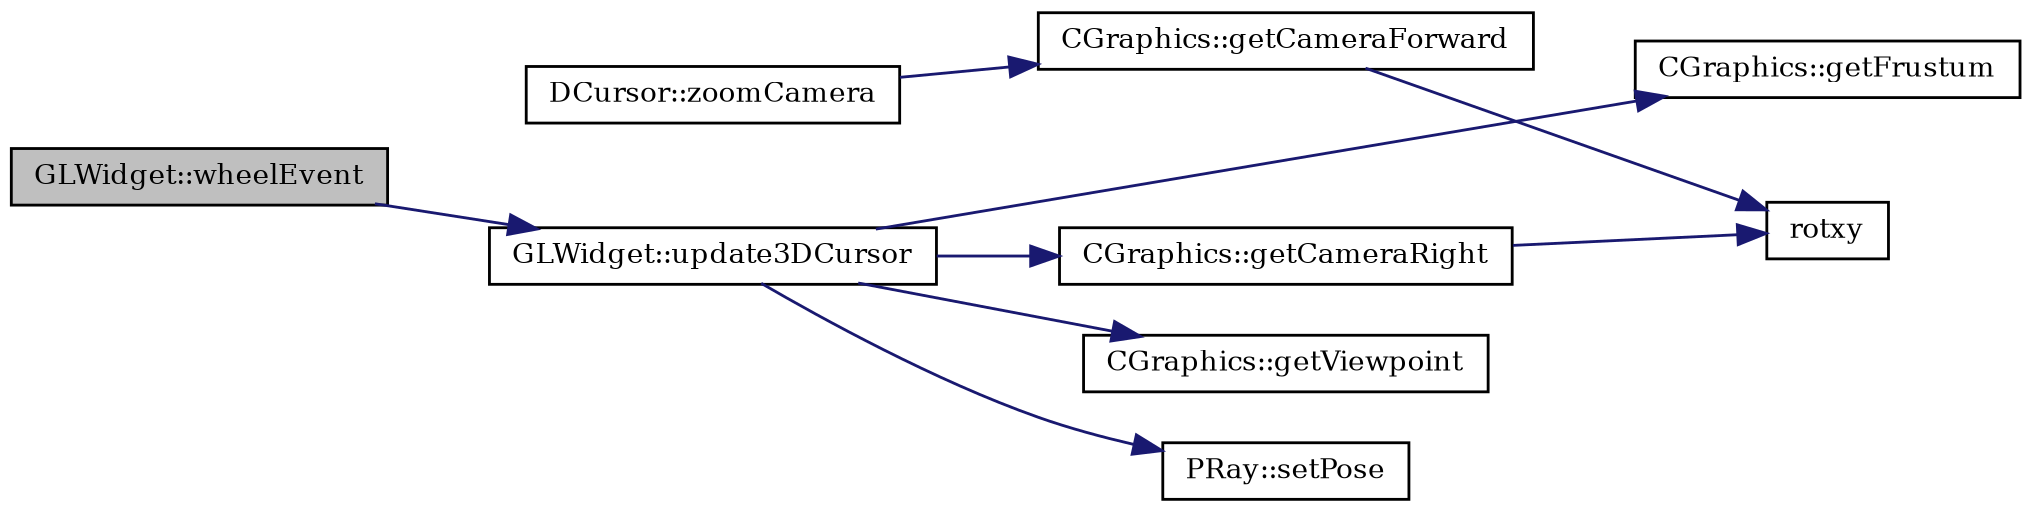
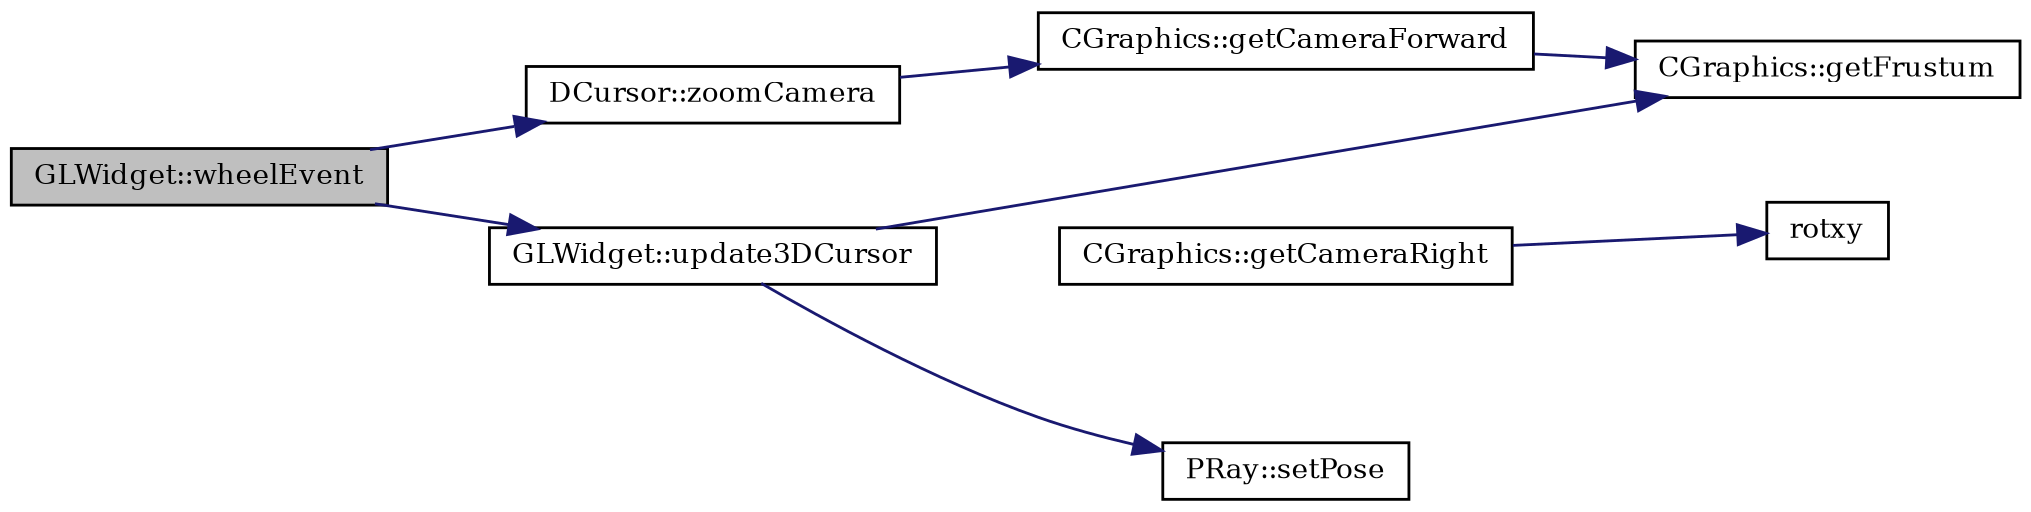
(1552, 134) -> (1570, 56)
none -> (442, 138)
(984, 256) -> none
(1286, 364) -> none
